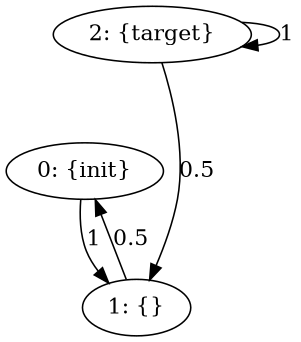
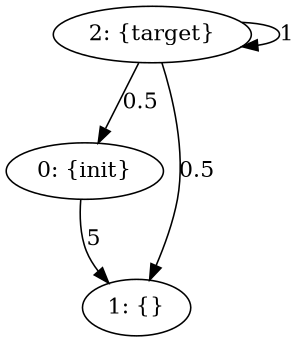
(94, 239) -> (94, 239)
(114, 247) -> (122, 96)
